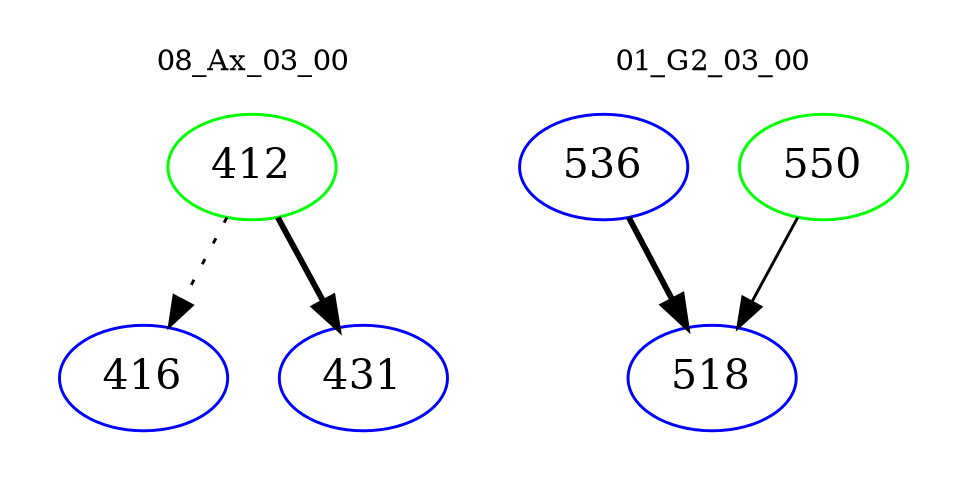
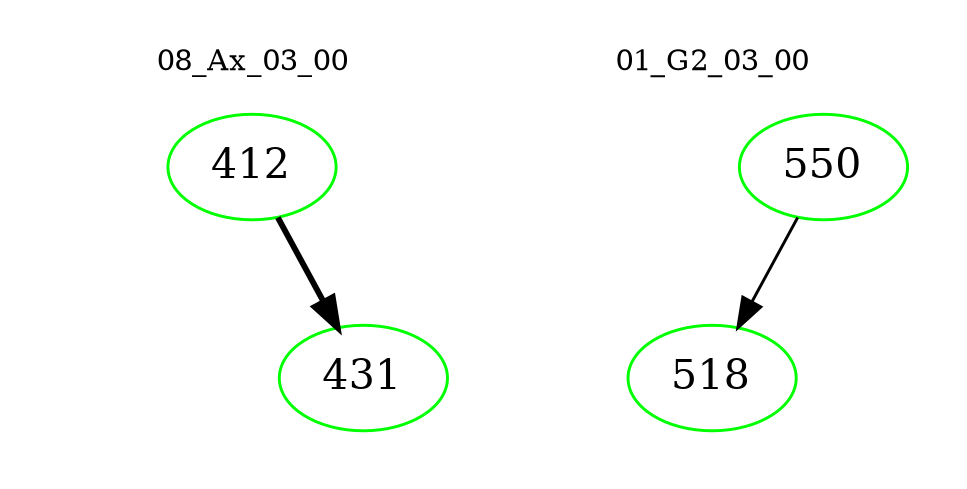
(604, 167) -> none
(144, 378) -> none
(363, 378) -> (363, 378)
(712, 378) -> (712, 378)
